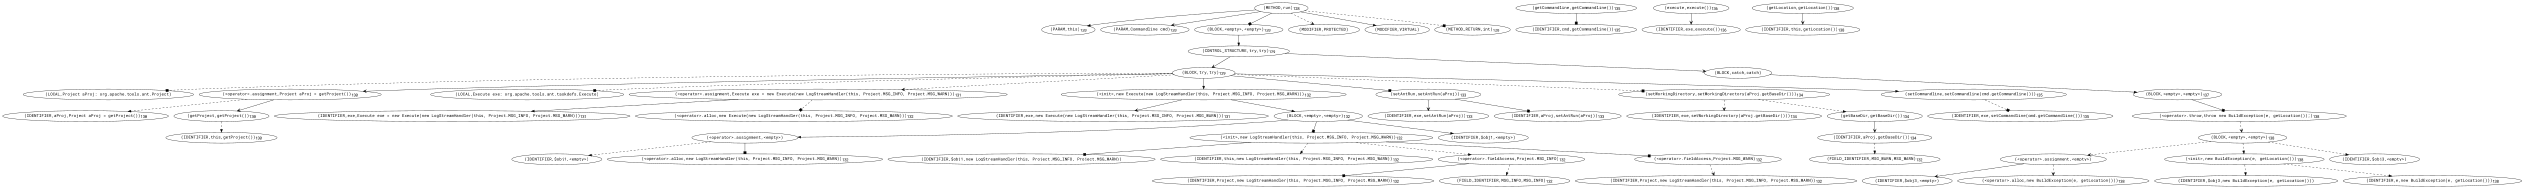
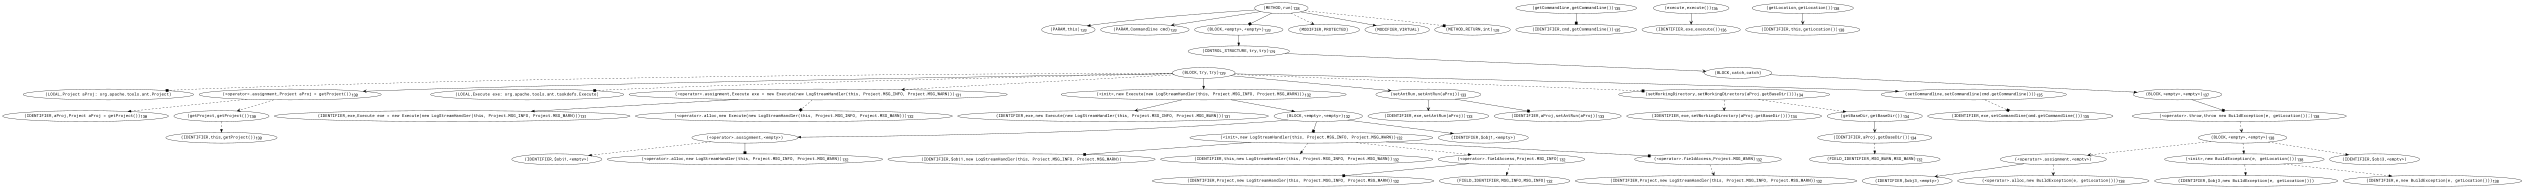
(1222, 61) -> none
(1309, 83) -> (1309, 83)
(257, 105) -> (257, 105)
